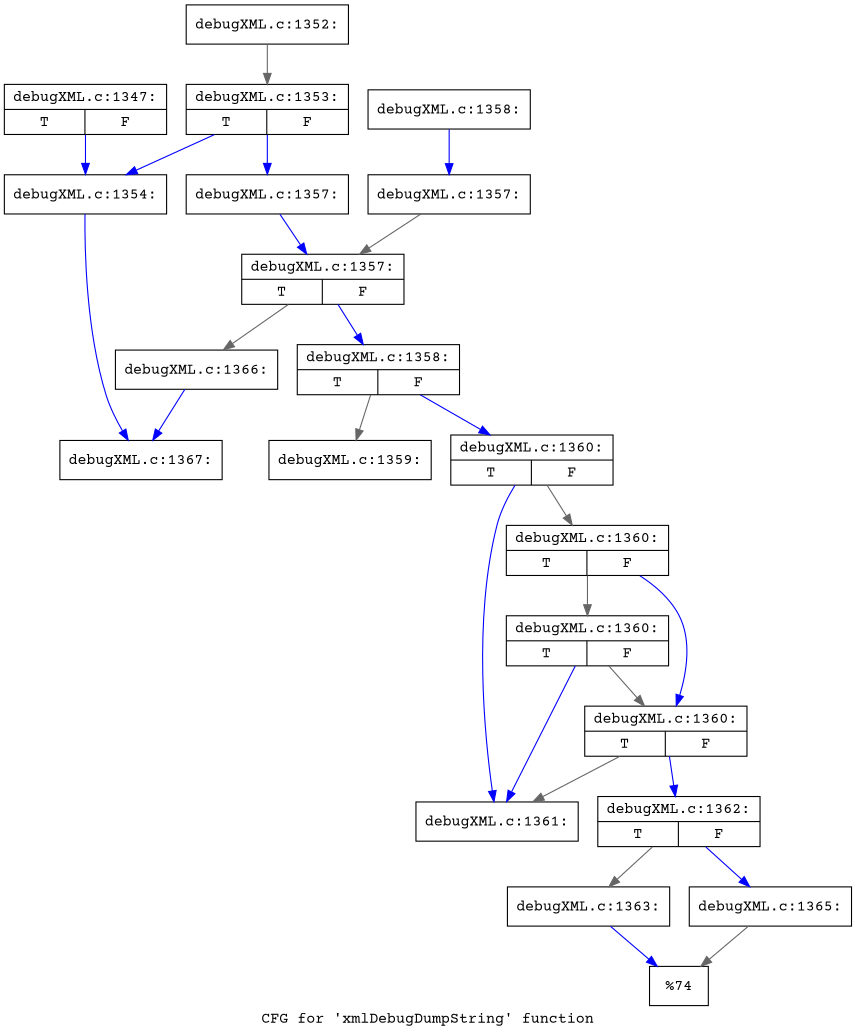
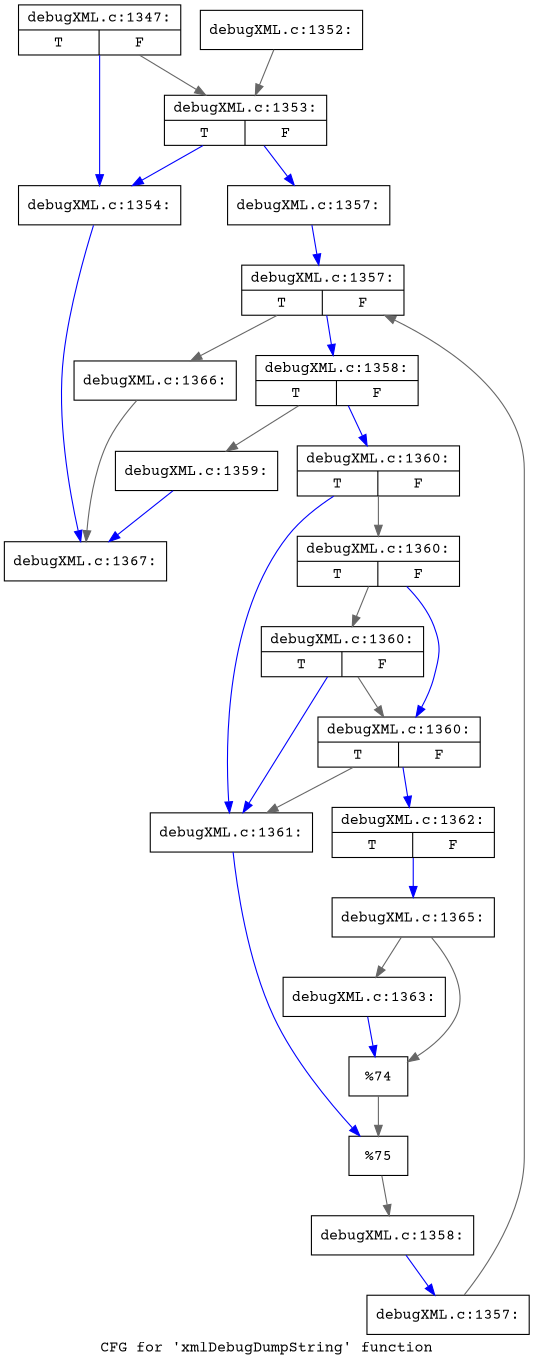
none -> (168, 72)
(172, 410) -> (100, 461)
none -> (145, 513)
(635, 863) -> (392, 953)
none -> (378, 1156)
